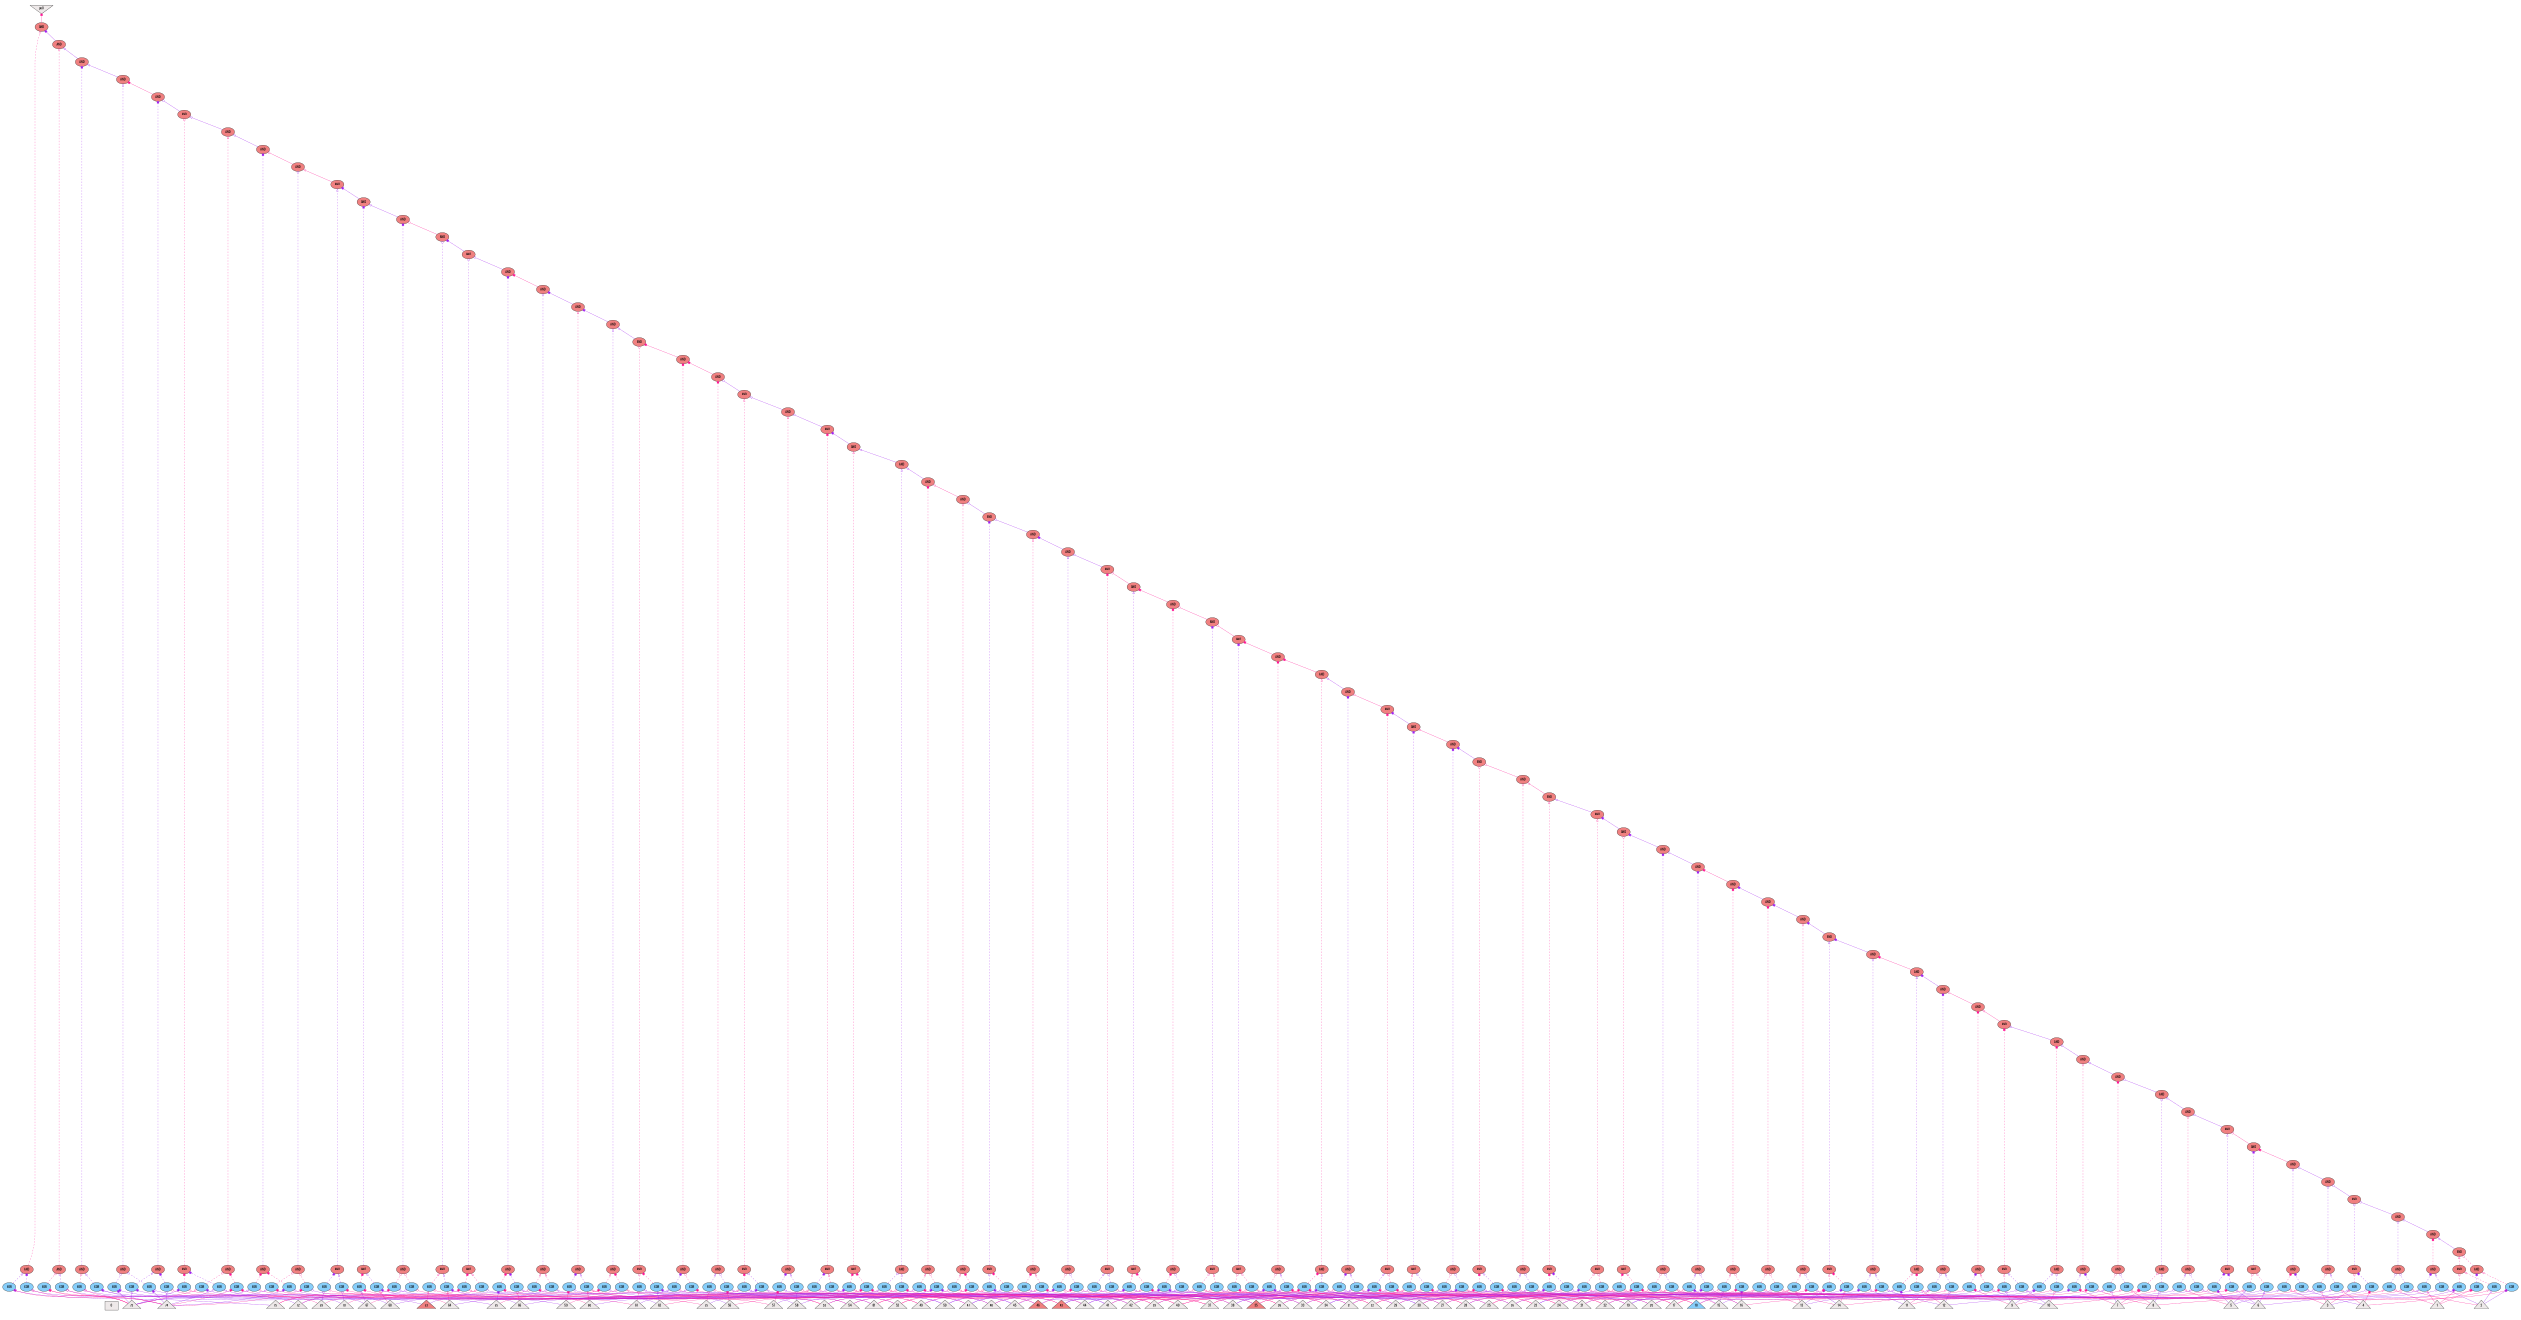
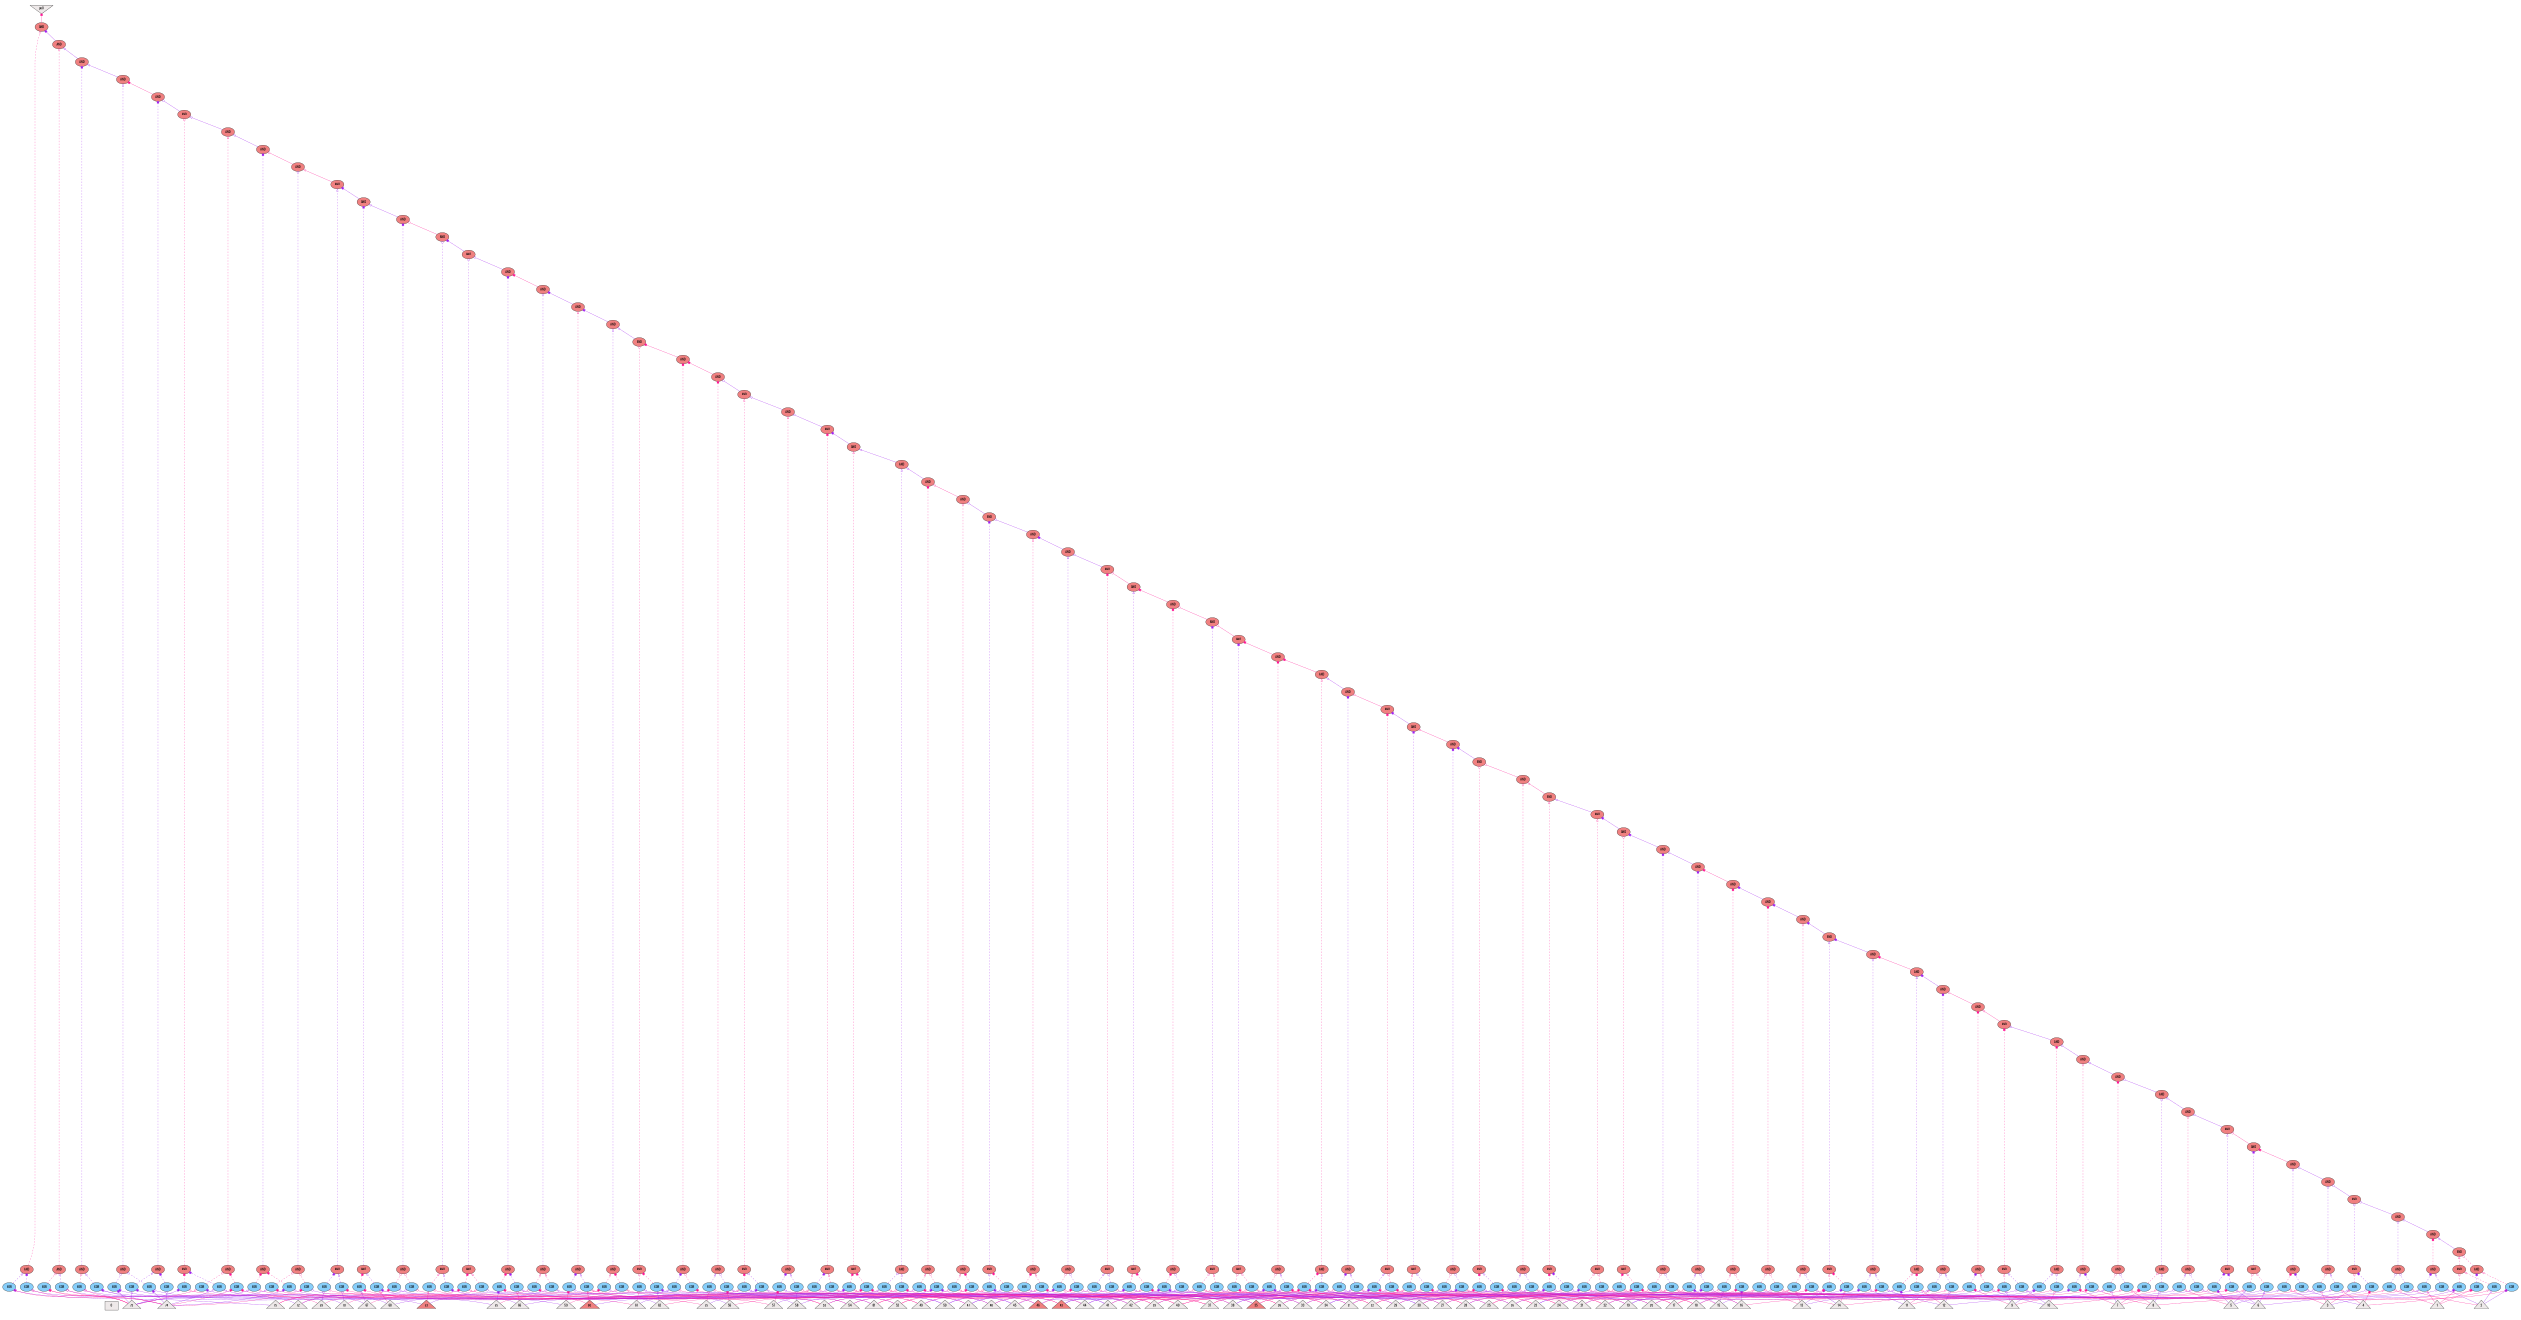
(450, 1306) -> none
(590, 1306) -> (590, 1306)
(1696, 1306) -> (1696, 1306)
